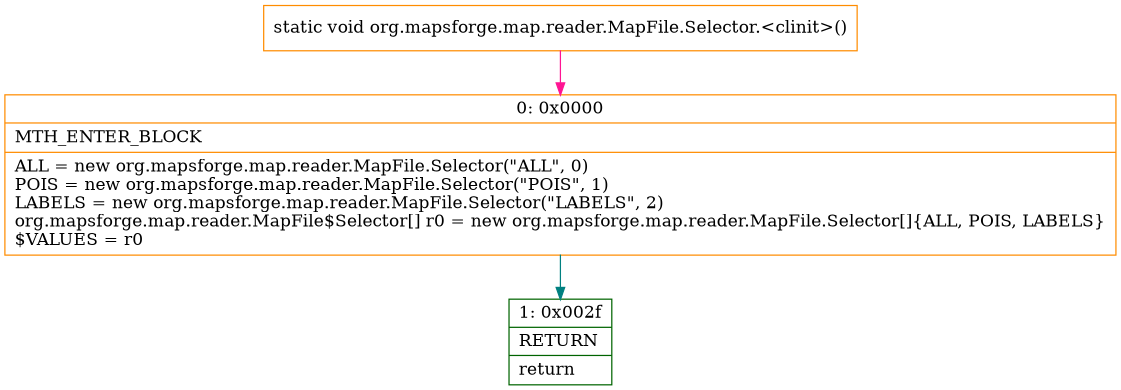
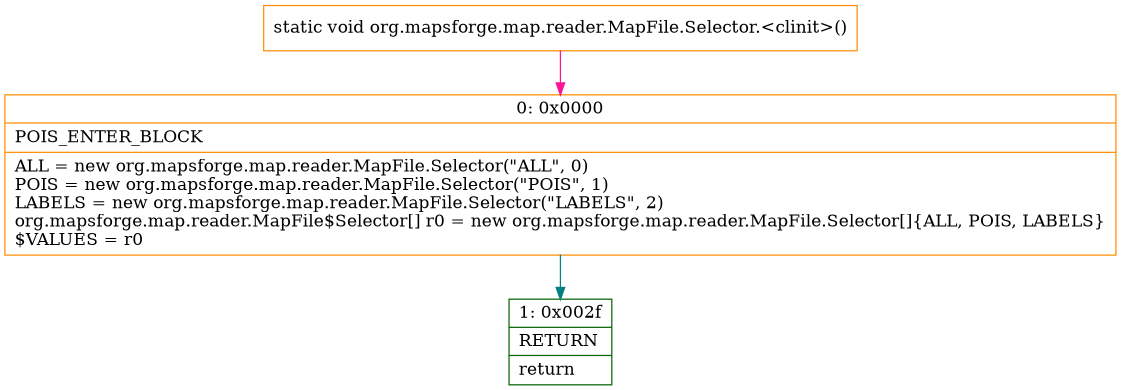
(109, 137) -> (109, 137)
